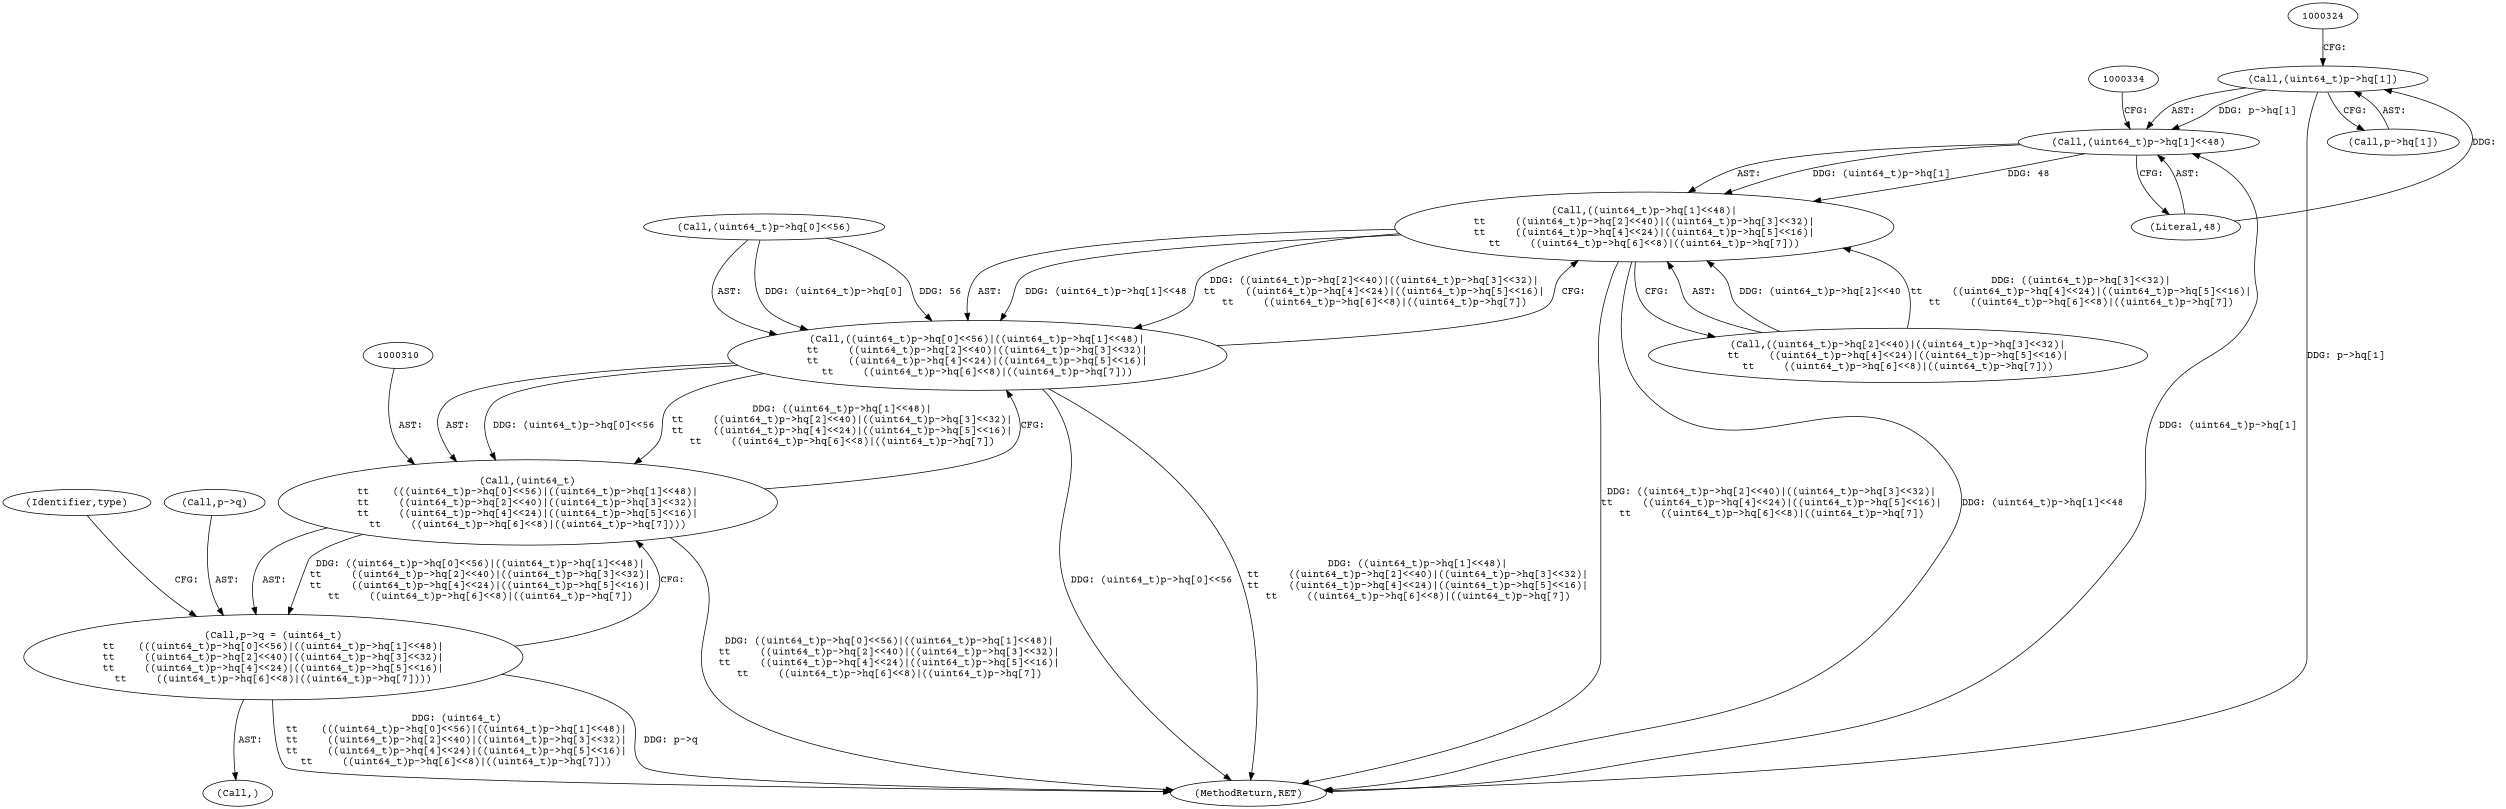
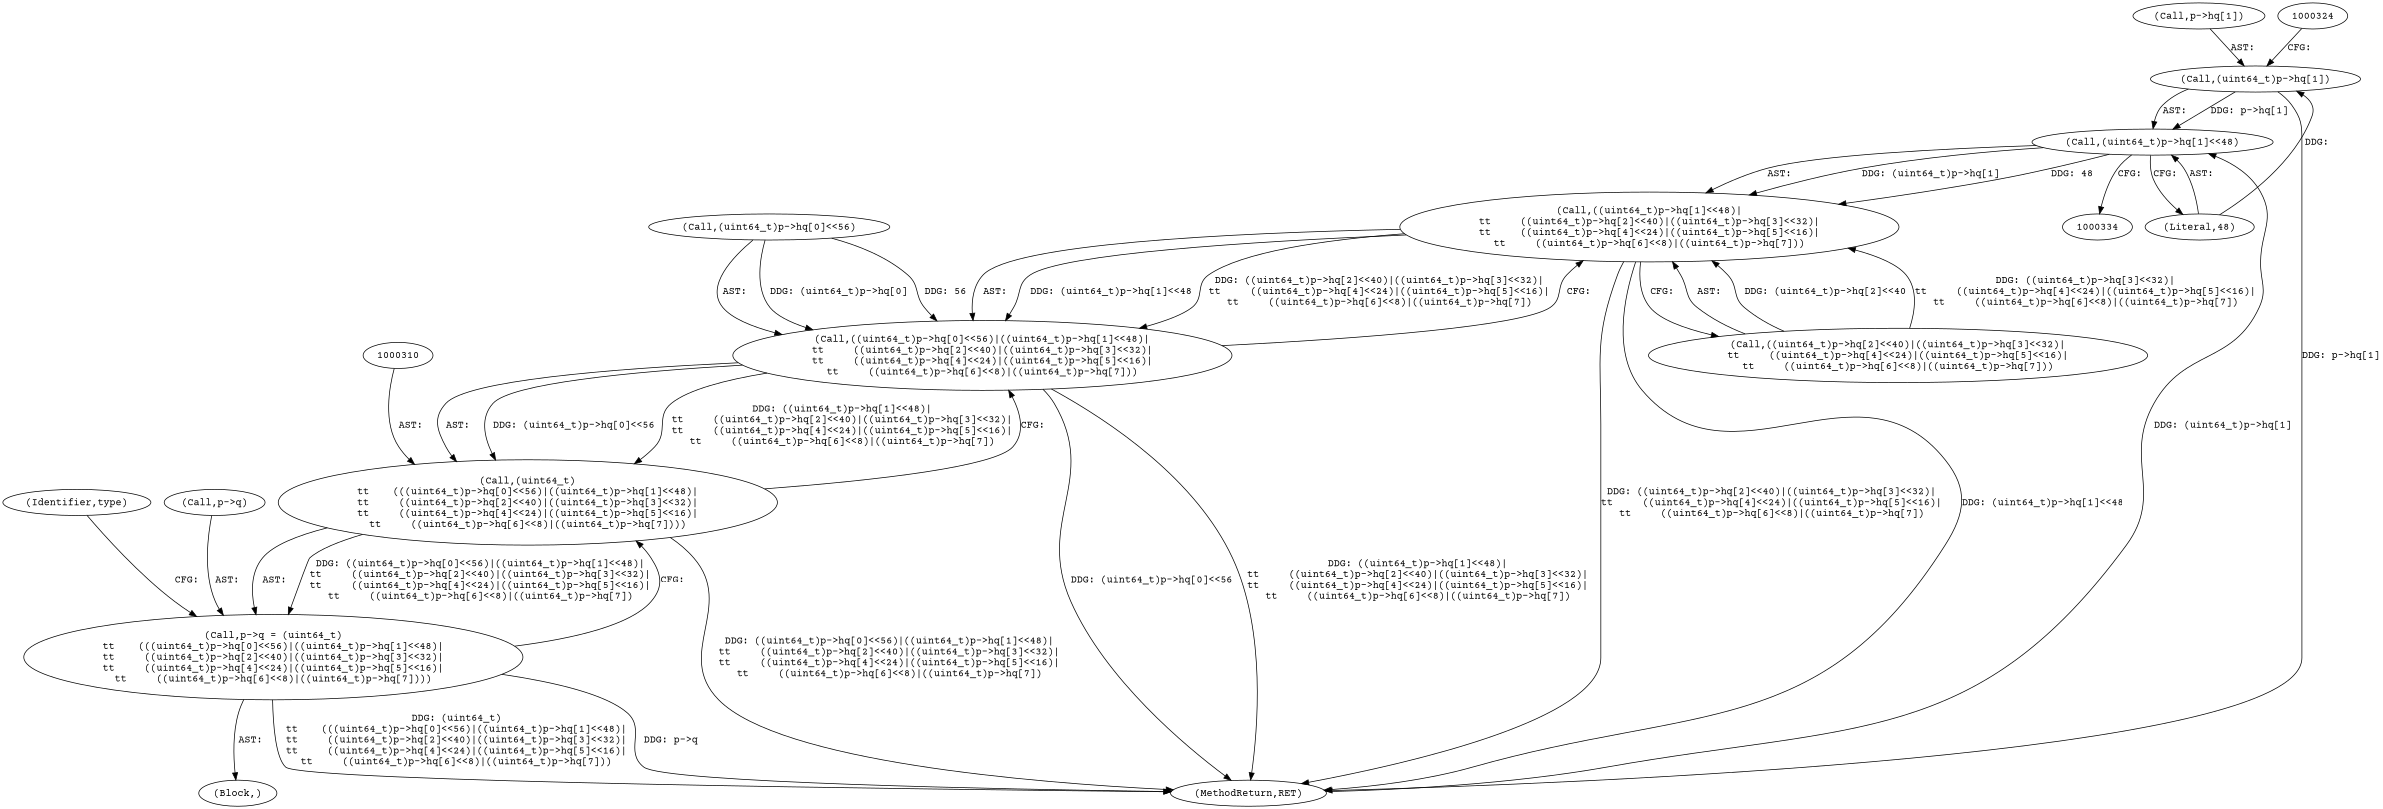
(2123, 108) -> (2112, 178)
(2340, 112) -> none
(238, 793) -> (238, 793)
